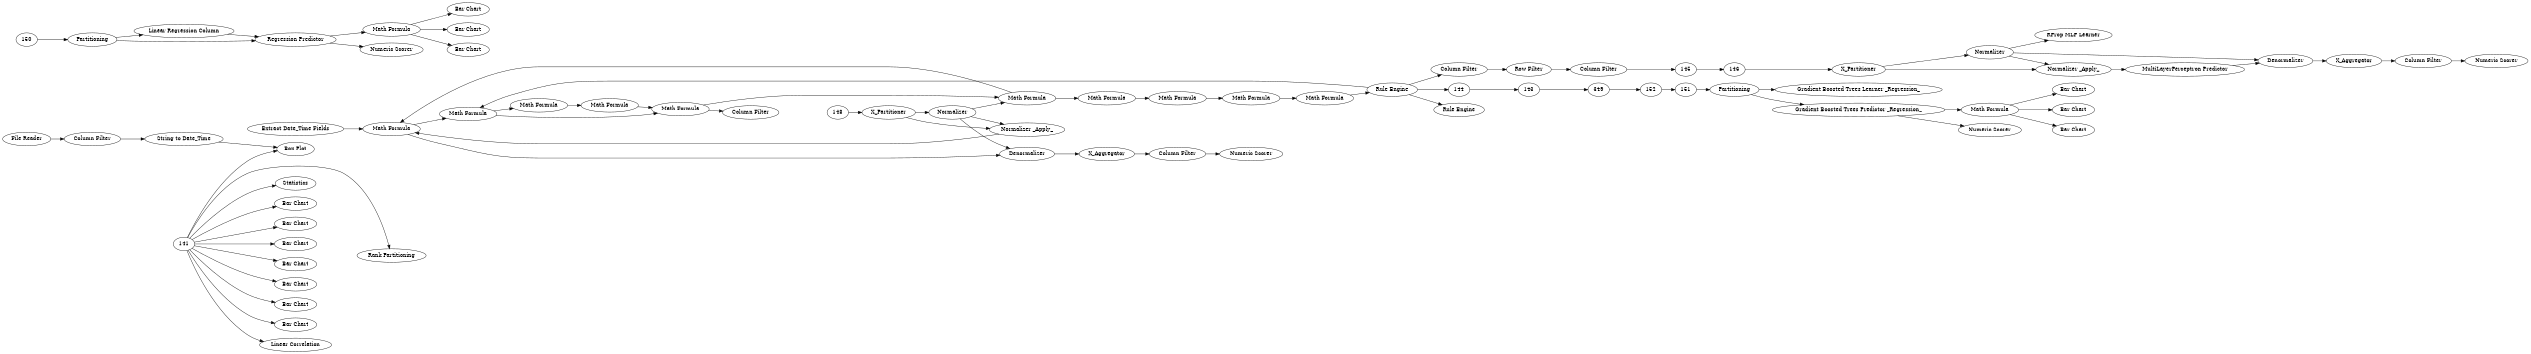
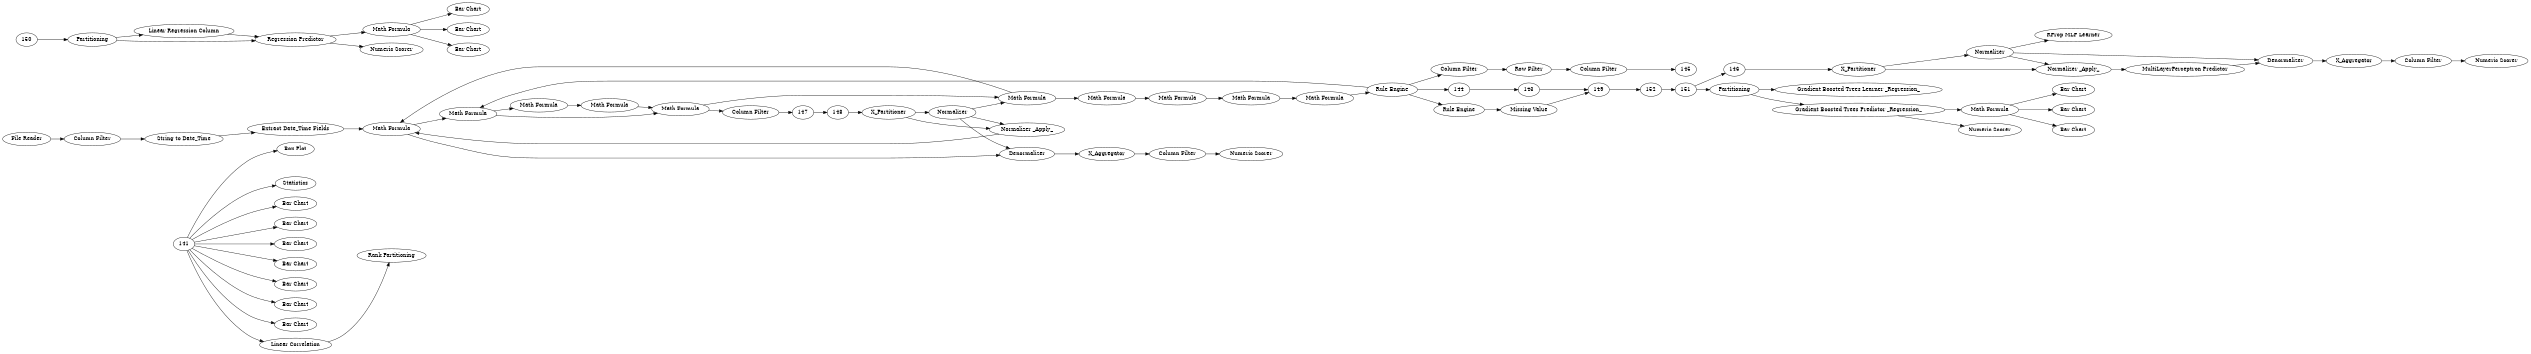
(1708, 69) -> (1708, 80)
(1599, 90) -> (1599, 90)
none -> (1529, 110)
none -> (803, 112)
(246, 145) -> (235, 134)
(294, 166) -> (366, 311)
